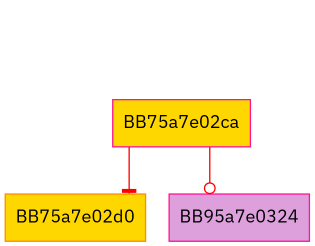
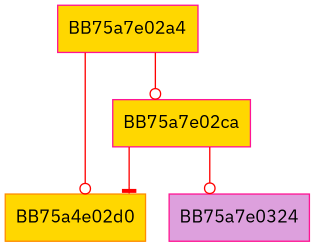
none -> (128, 29)
(75, 218) -> (75, 218)
(239, 218) -> (239, 218)
